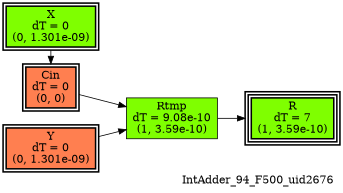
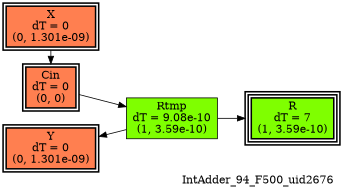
(51, 27) -> (51, 27)
(109, 134) -> (116, 132)
